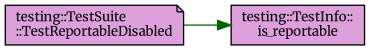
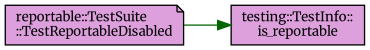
(94, 25) -> (94, 25)
